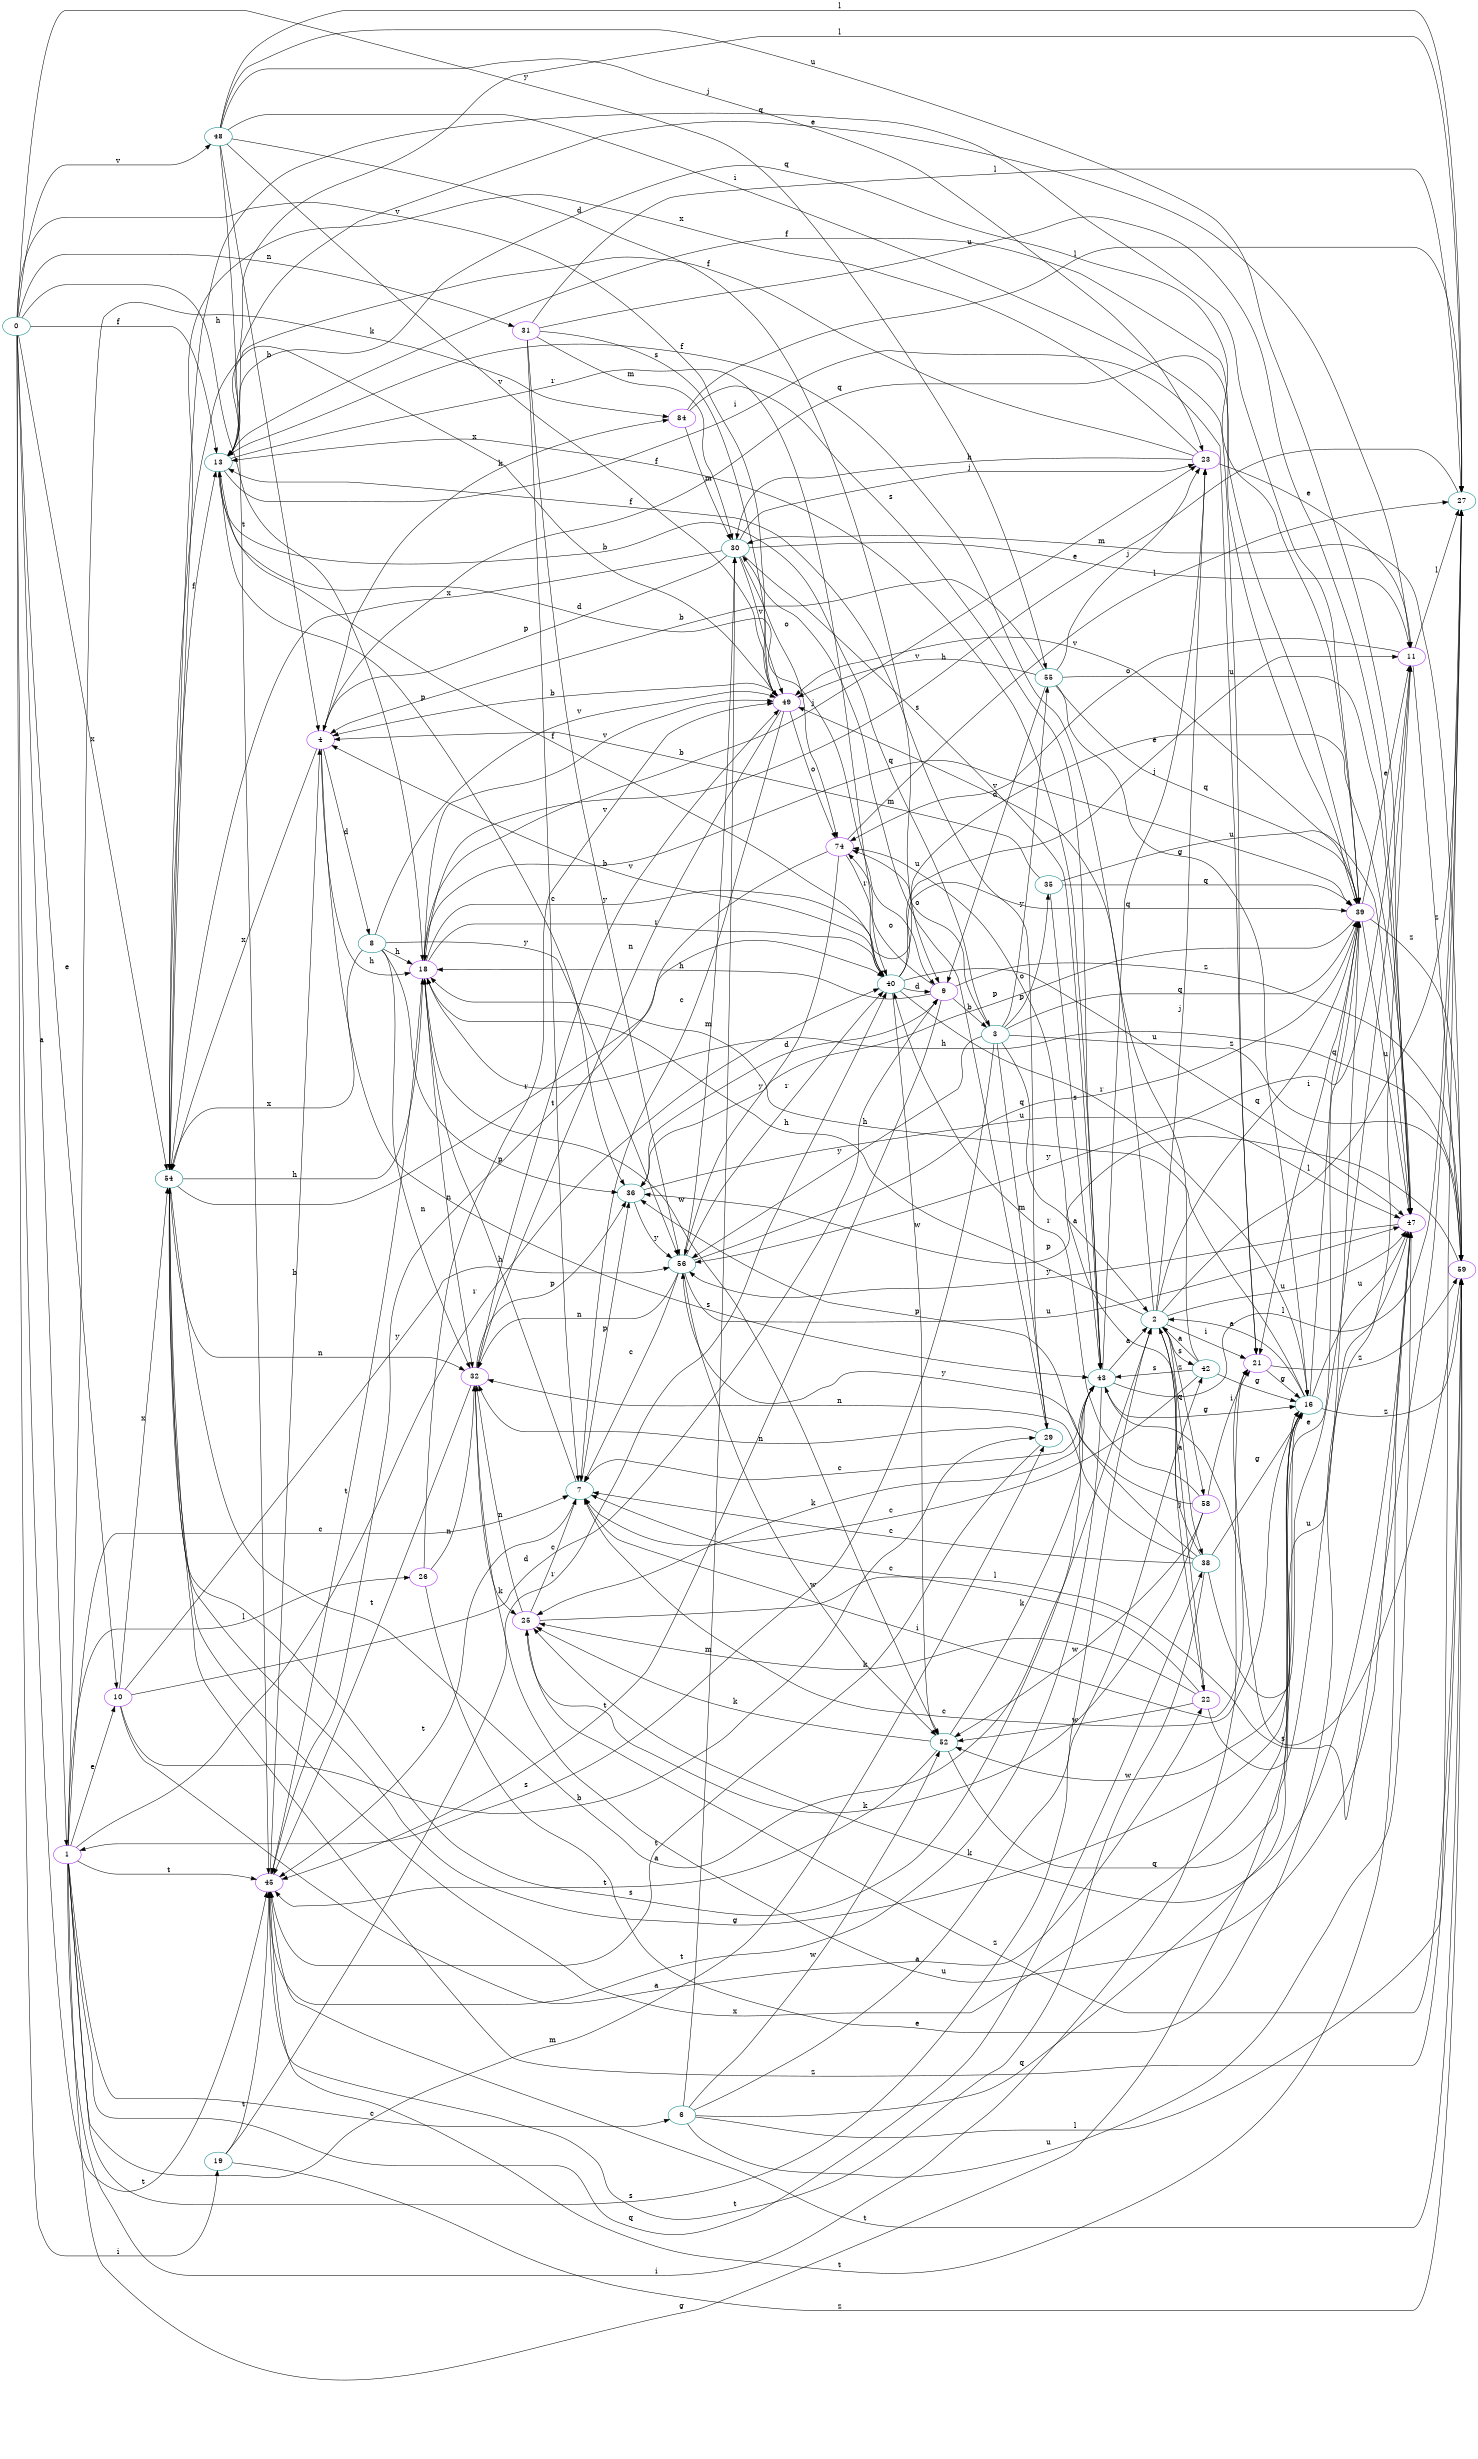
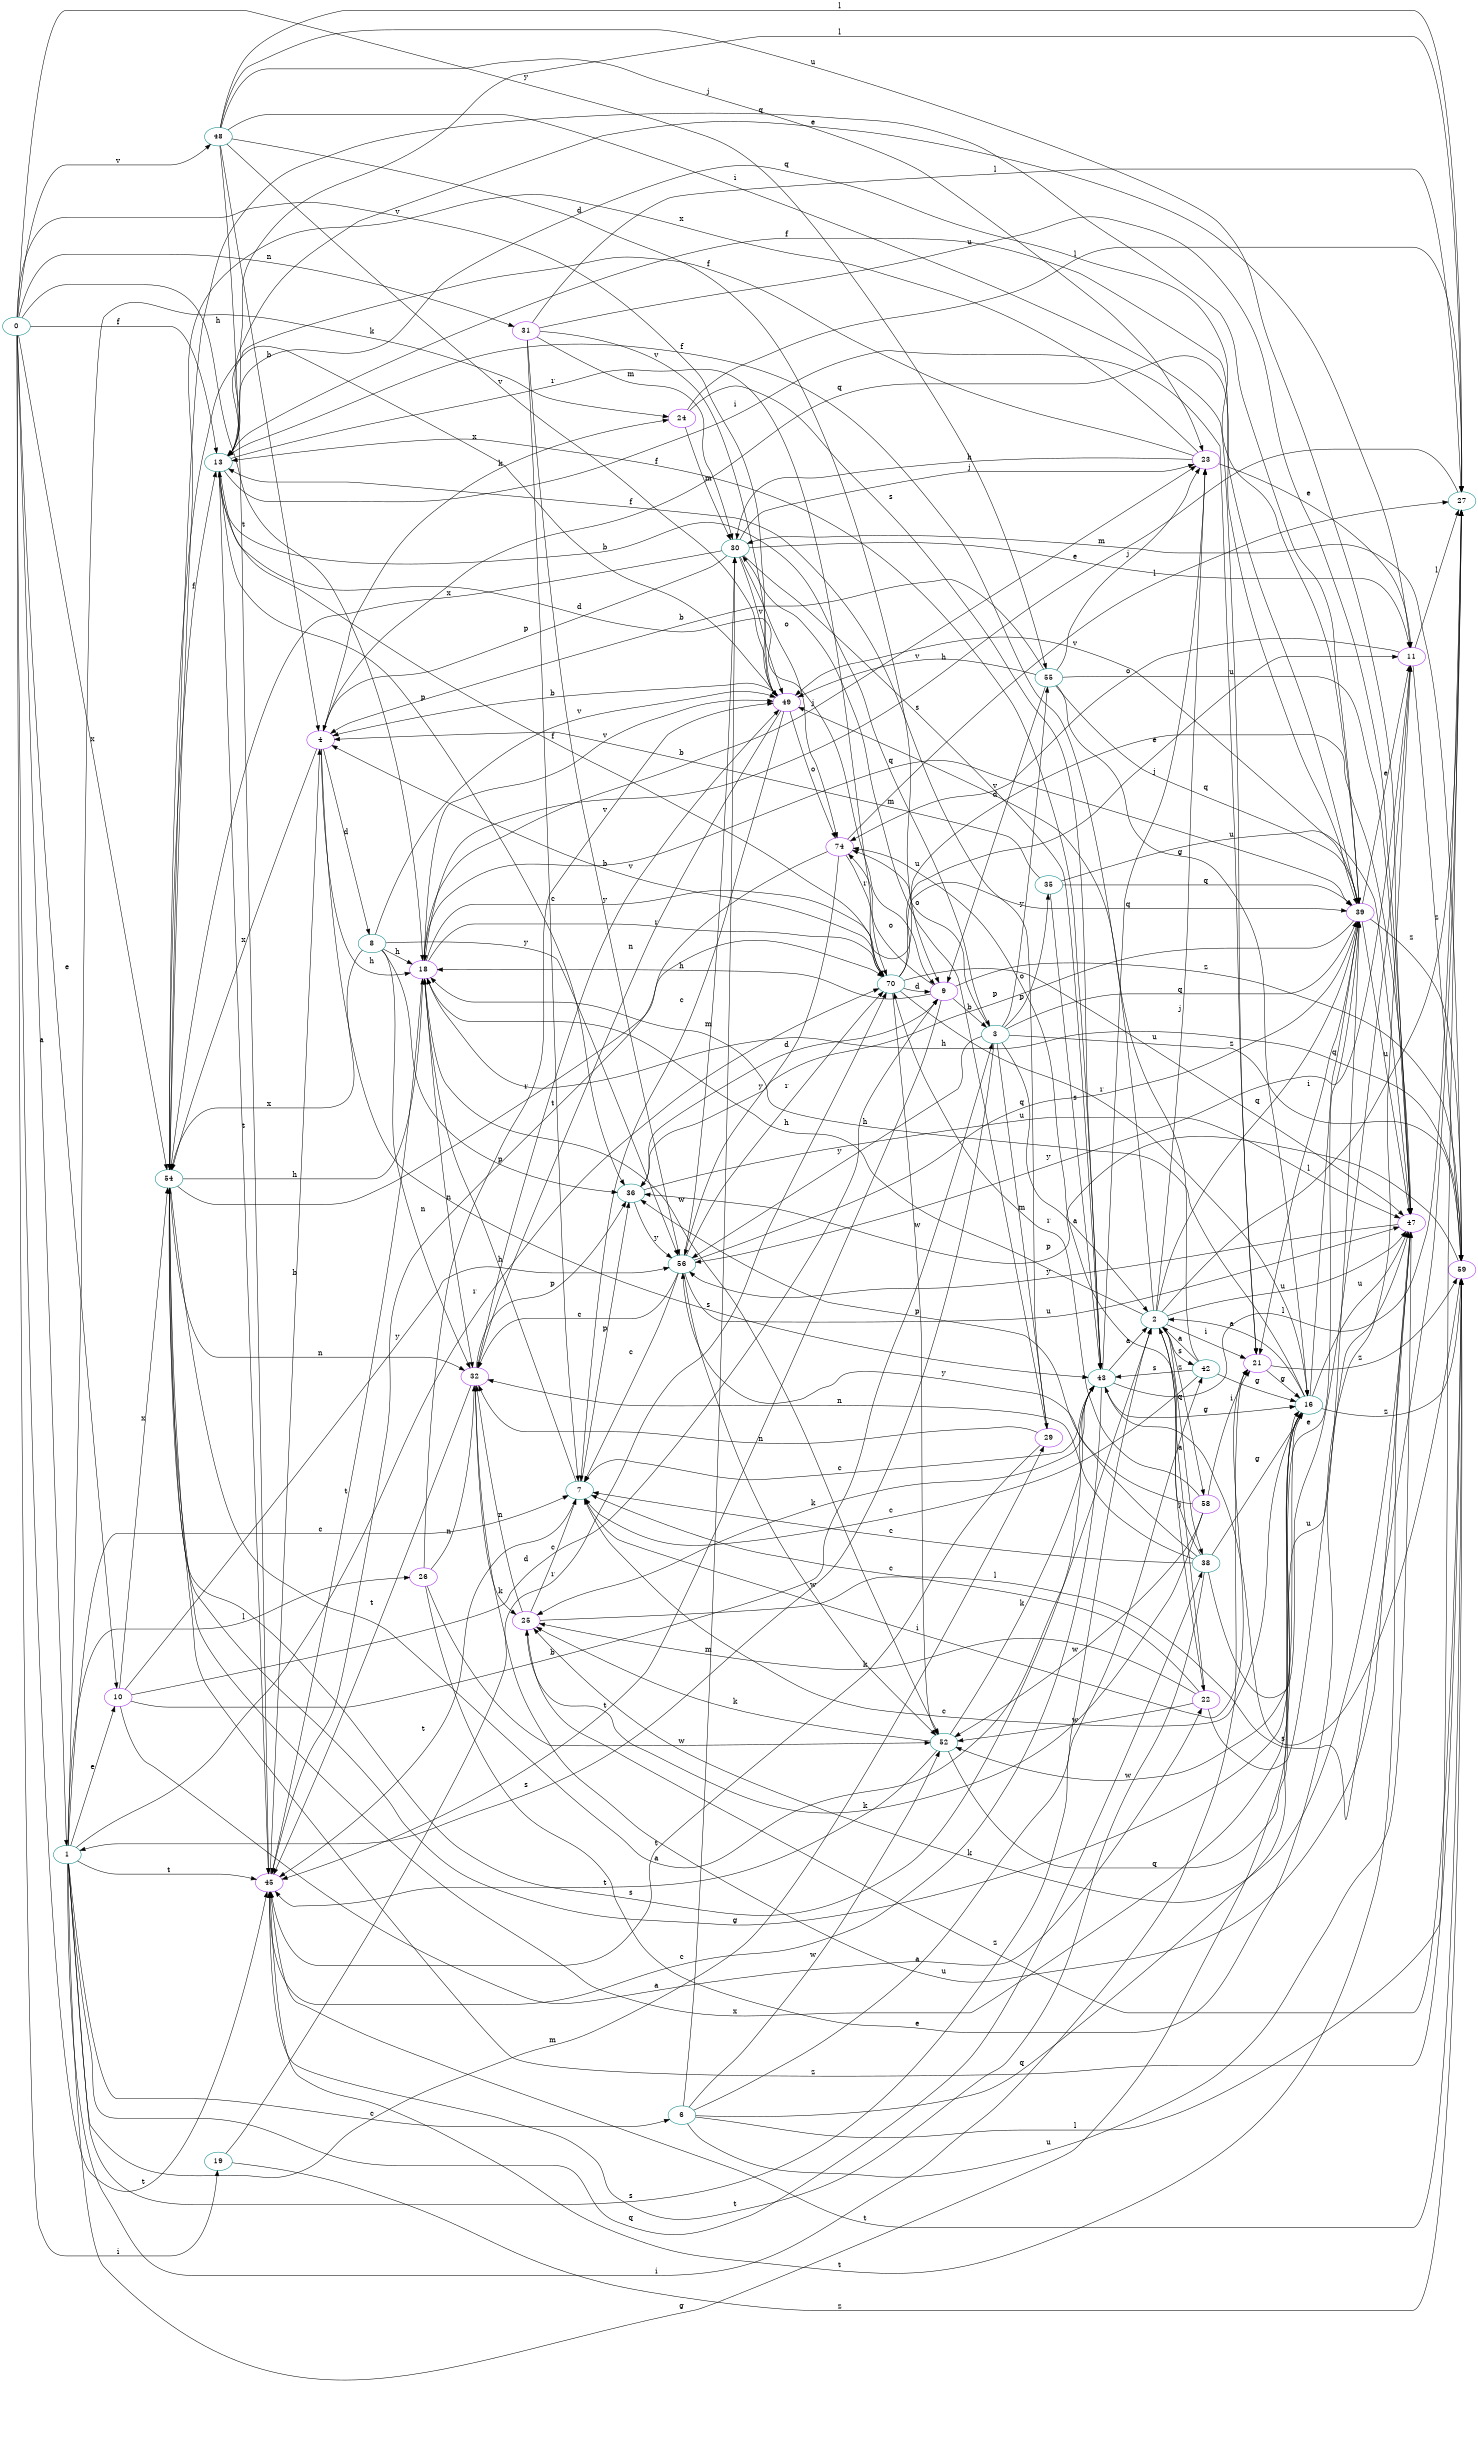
(656, 355) -> (656, 355)
(682, 418) -> (682, 418)
(891, 984) -> (891, 984)
(580, 1315) -> (580, 1315)
(1049, 1438) -> (1049, 1438)
none -> (649, 1746)
(630, 1792) -> (748, 1603)
(67, 1855) -> (67, 1855)
(682, 1957) -> (682, 1957)
(260, 2028) -> (244, 1170)
